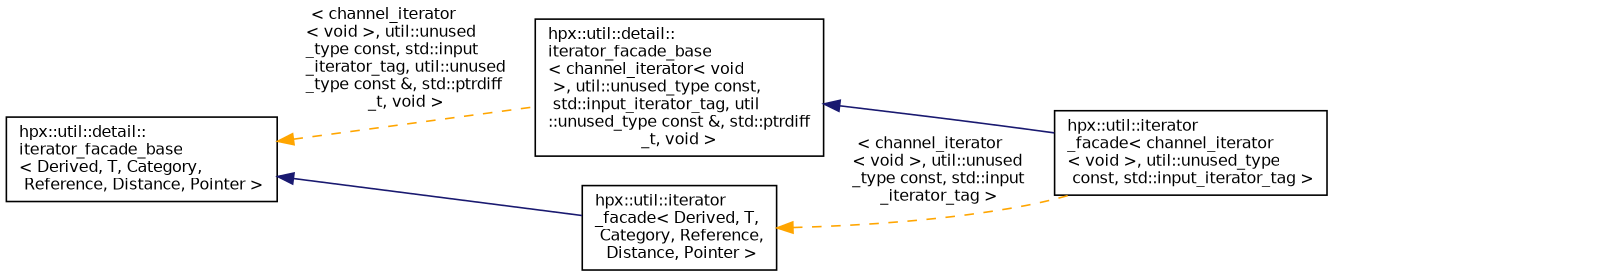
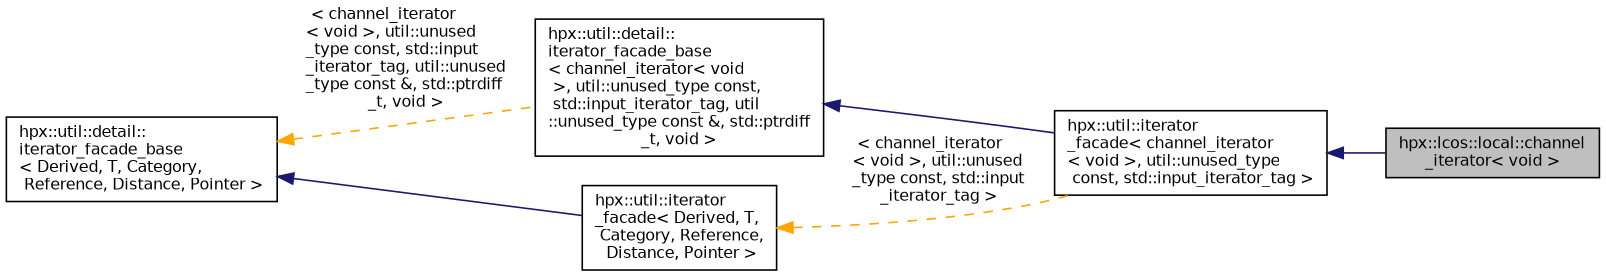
none -> (1493, 153)
